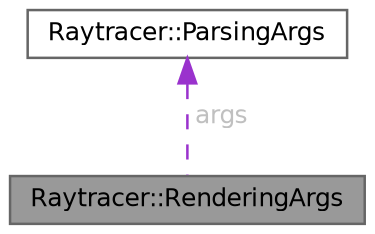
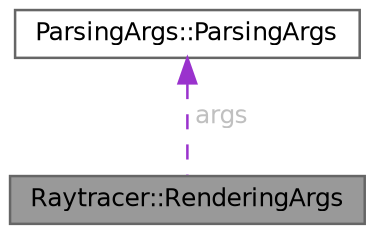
(187, 34) -> (187, 34)
